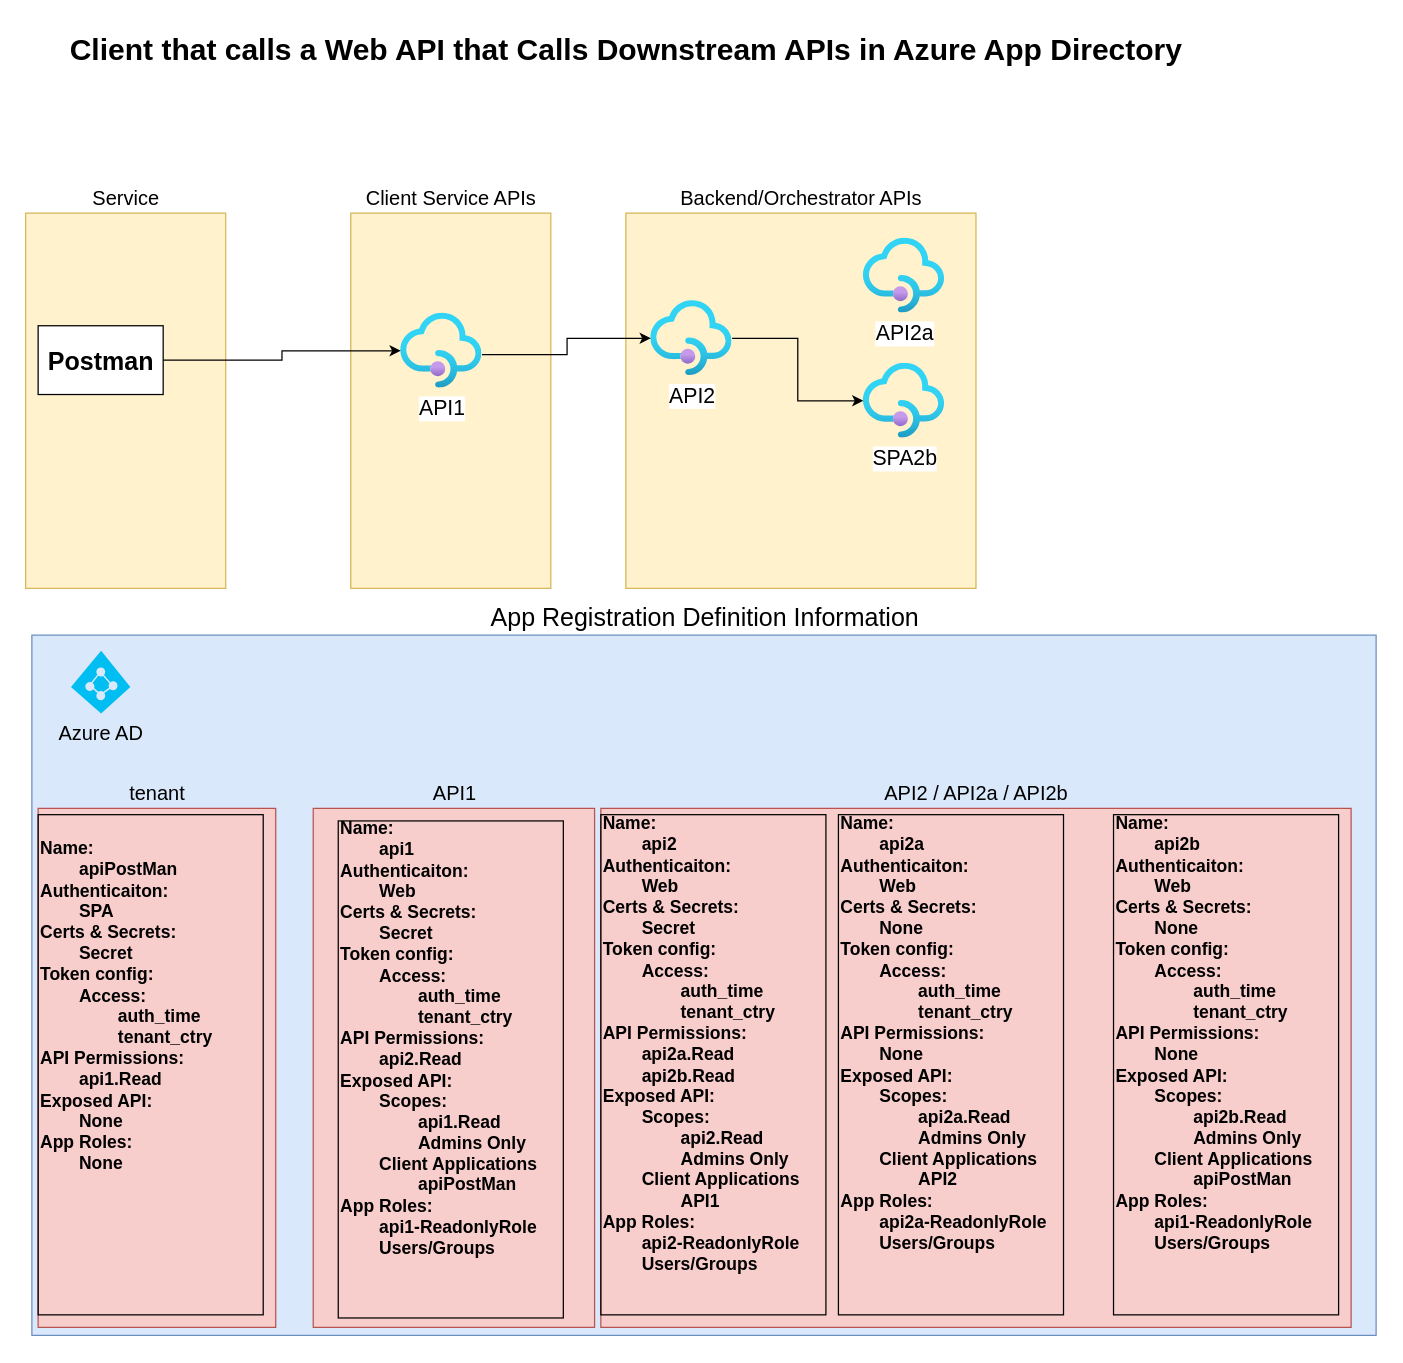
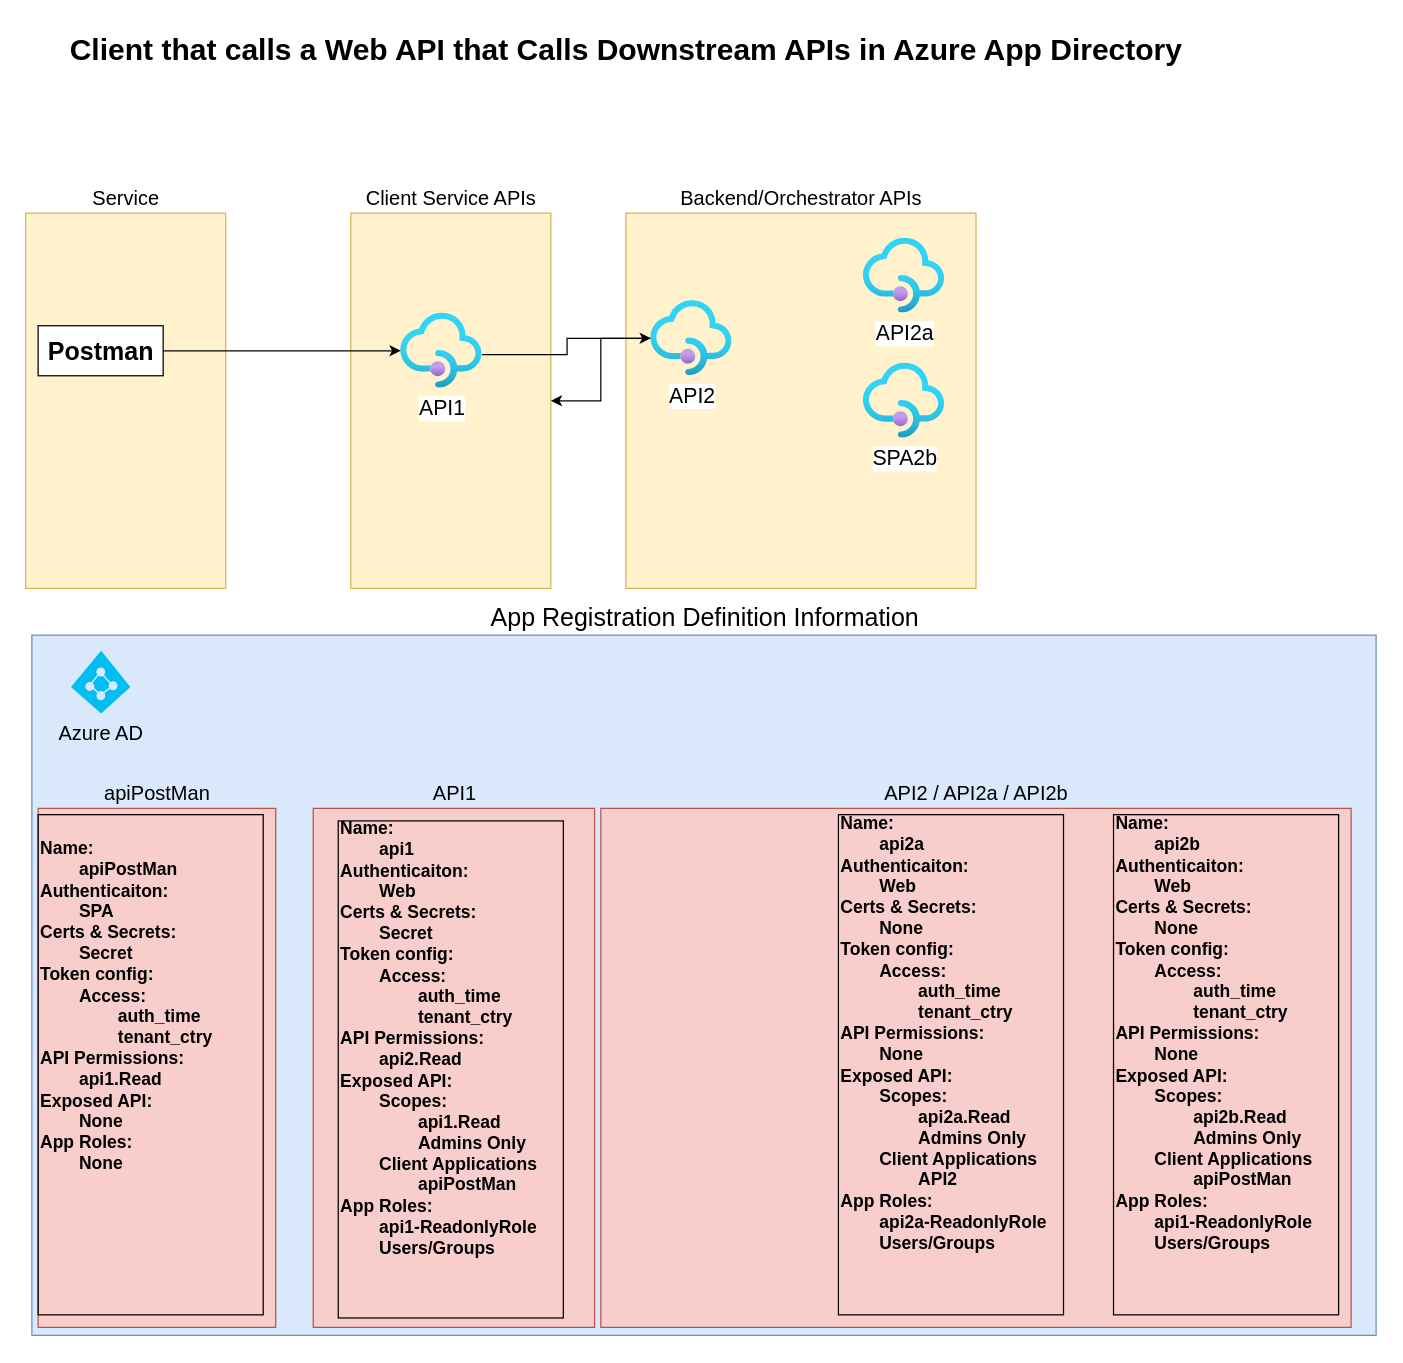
(101, 360) -> (101, 351)
(798, 365) -> (601, 392)
(158, 795) -> (158, 795)
(713, 1064) -> none
